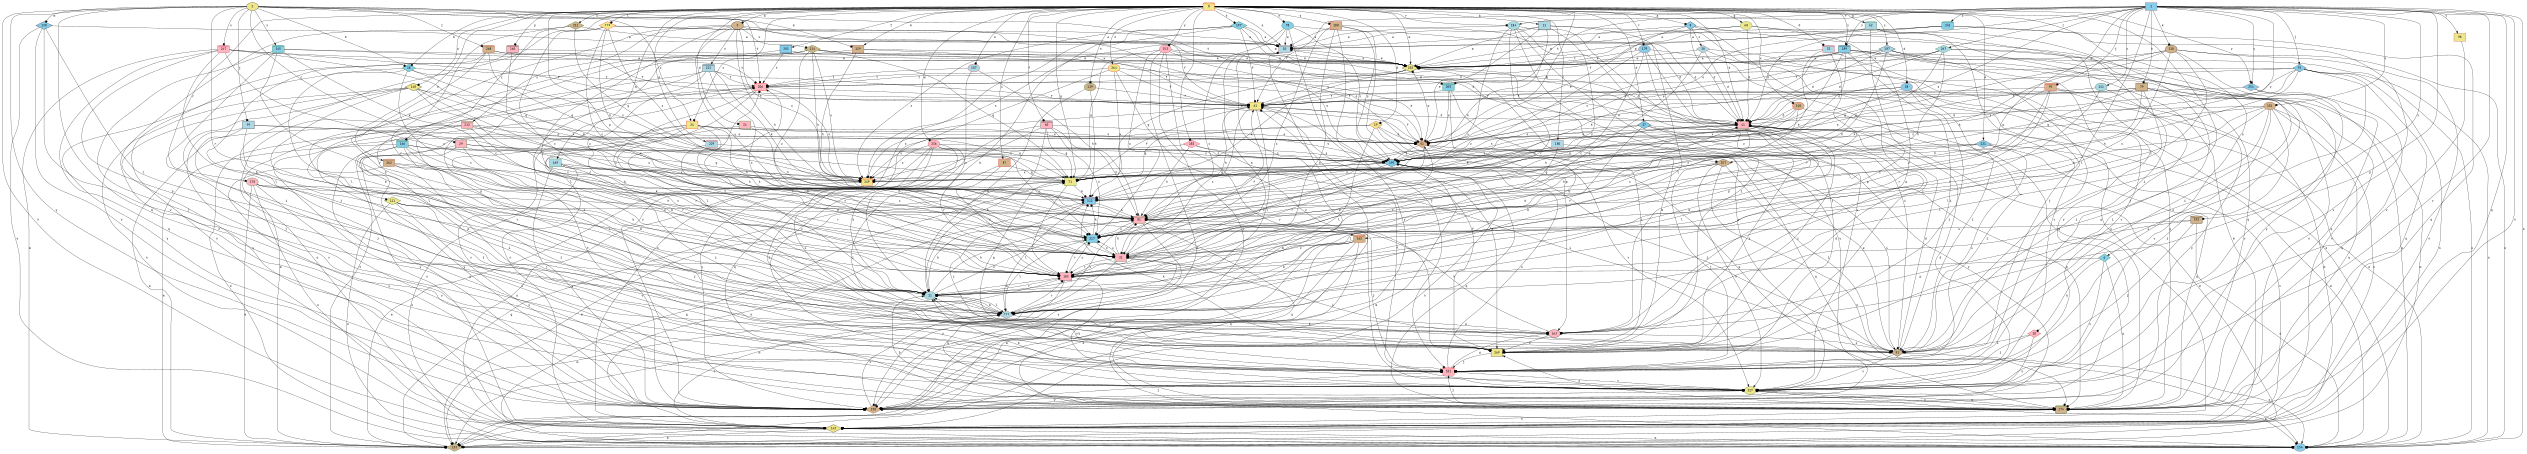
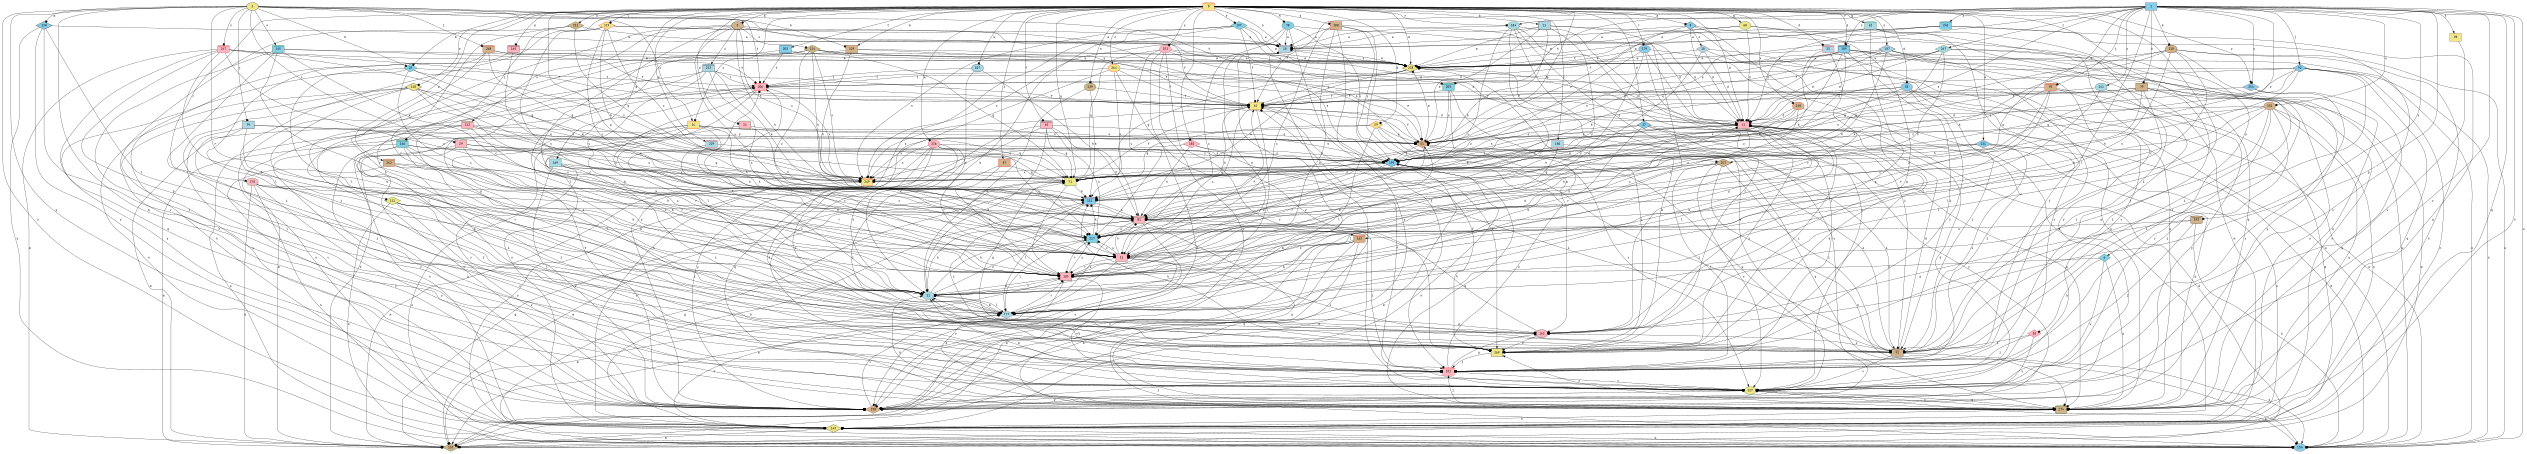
(974, 68) -> (978, 68)
(1897, 353) -> (1897, 353)
